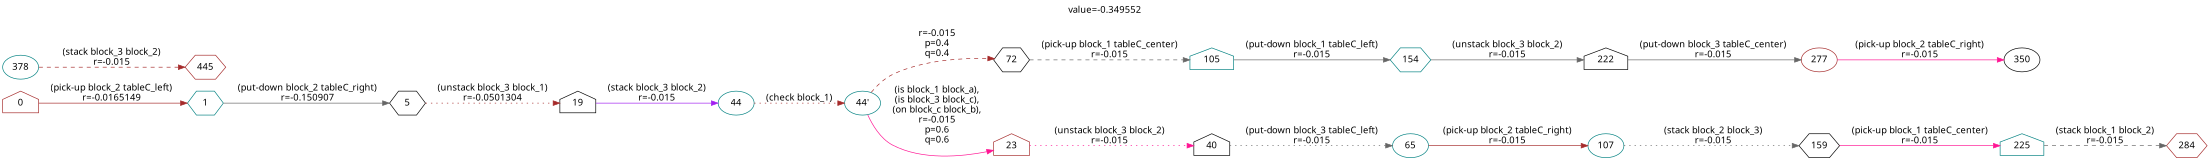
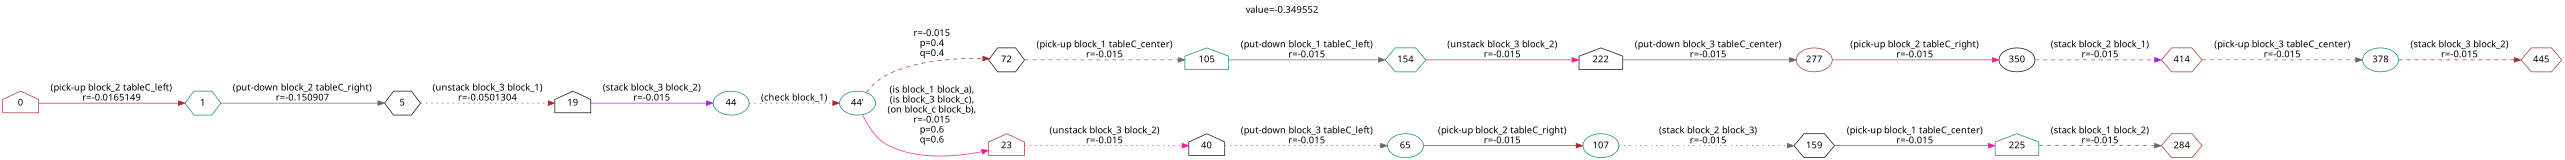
(1504, 60) -> (1499, 60)
none -> (2182, 60)
